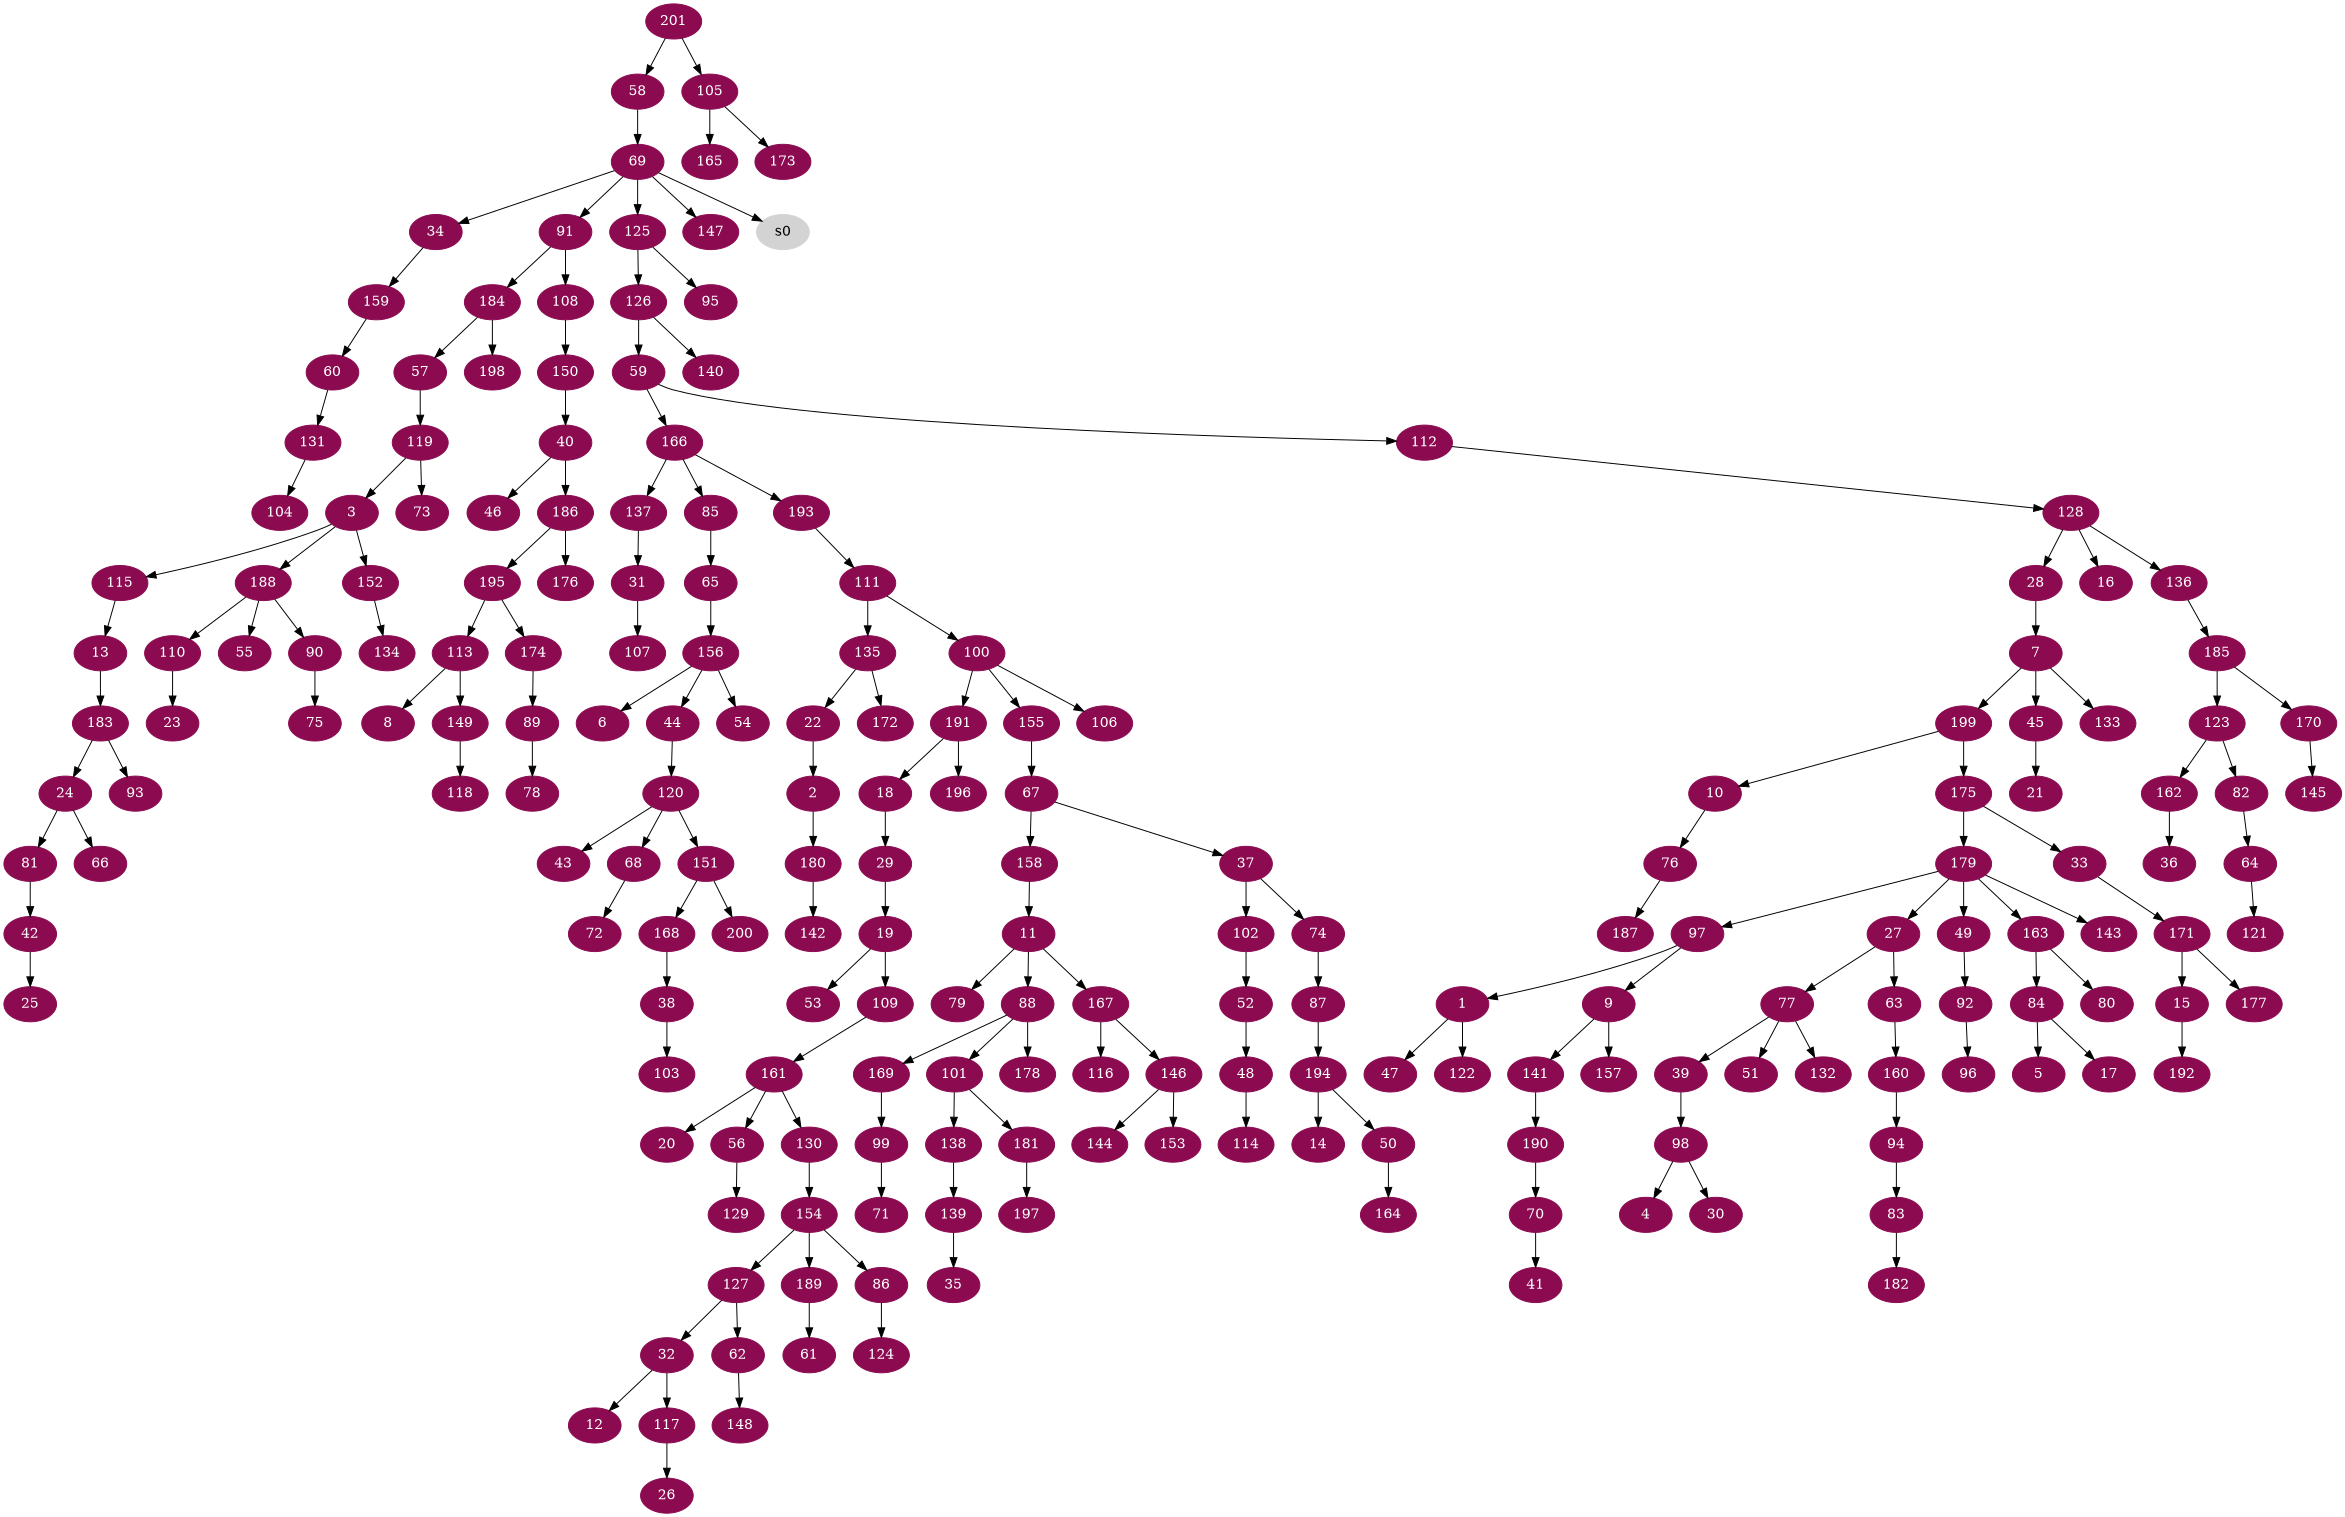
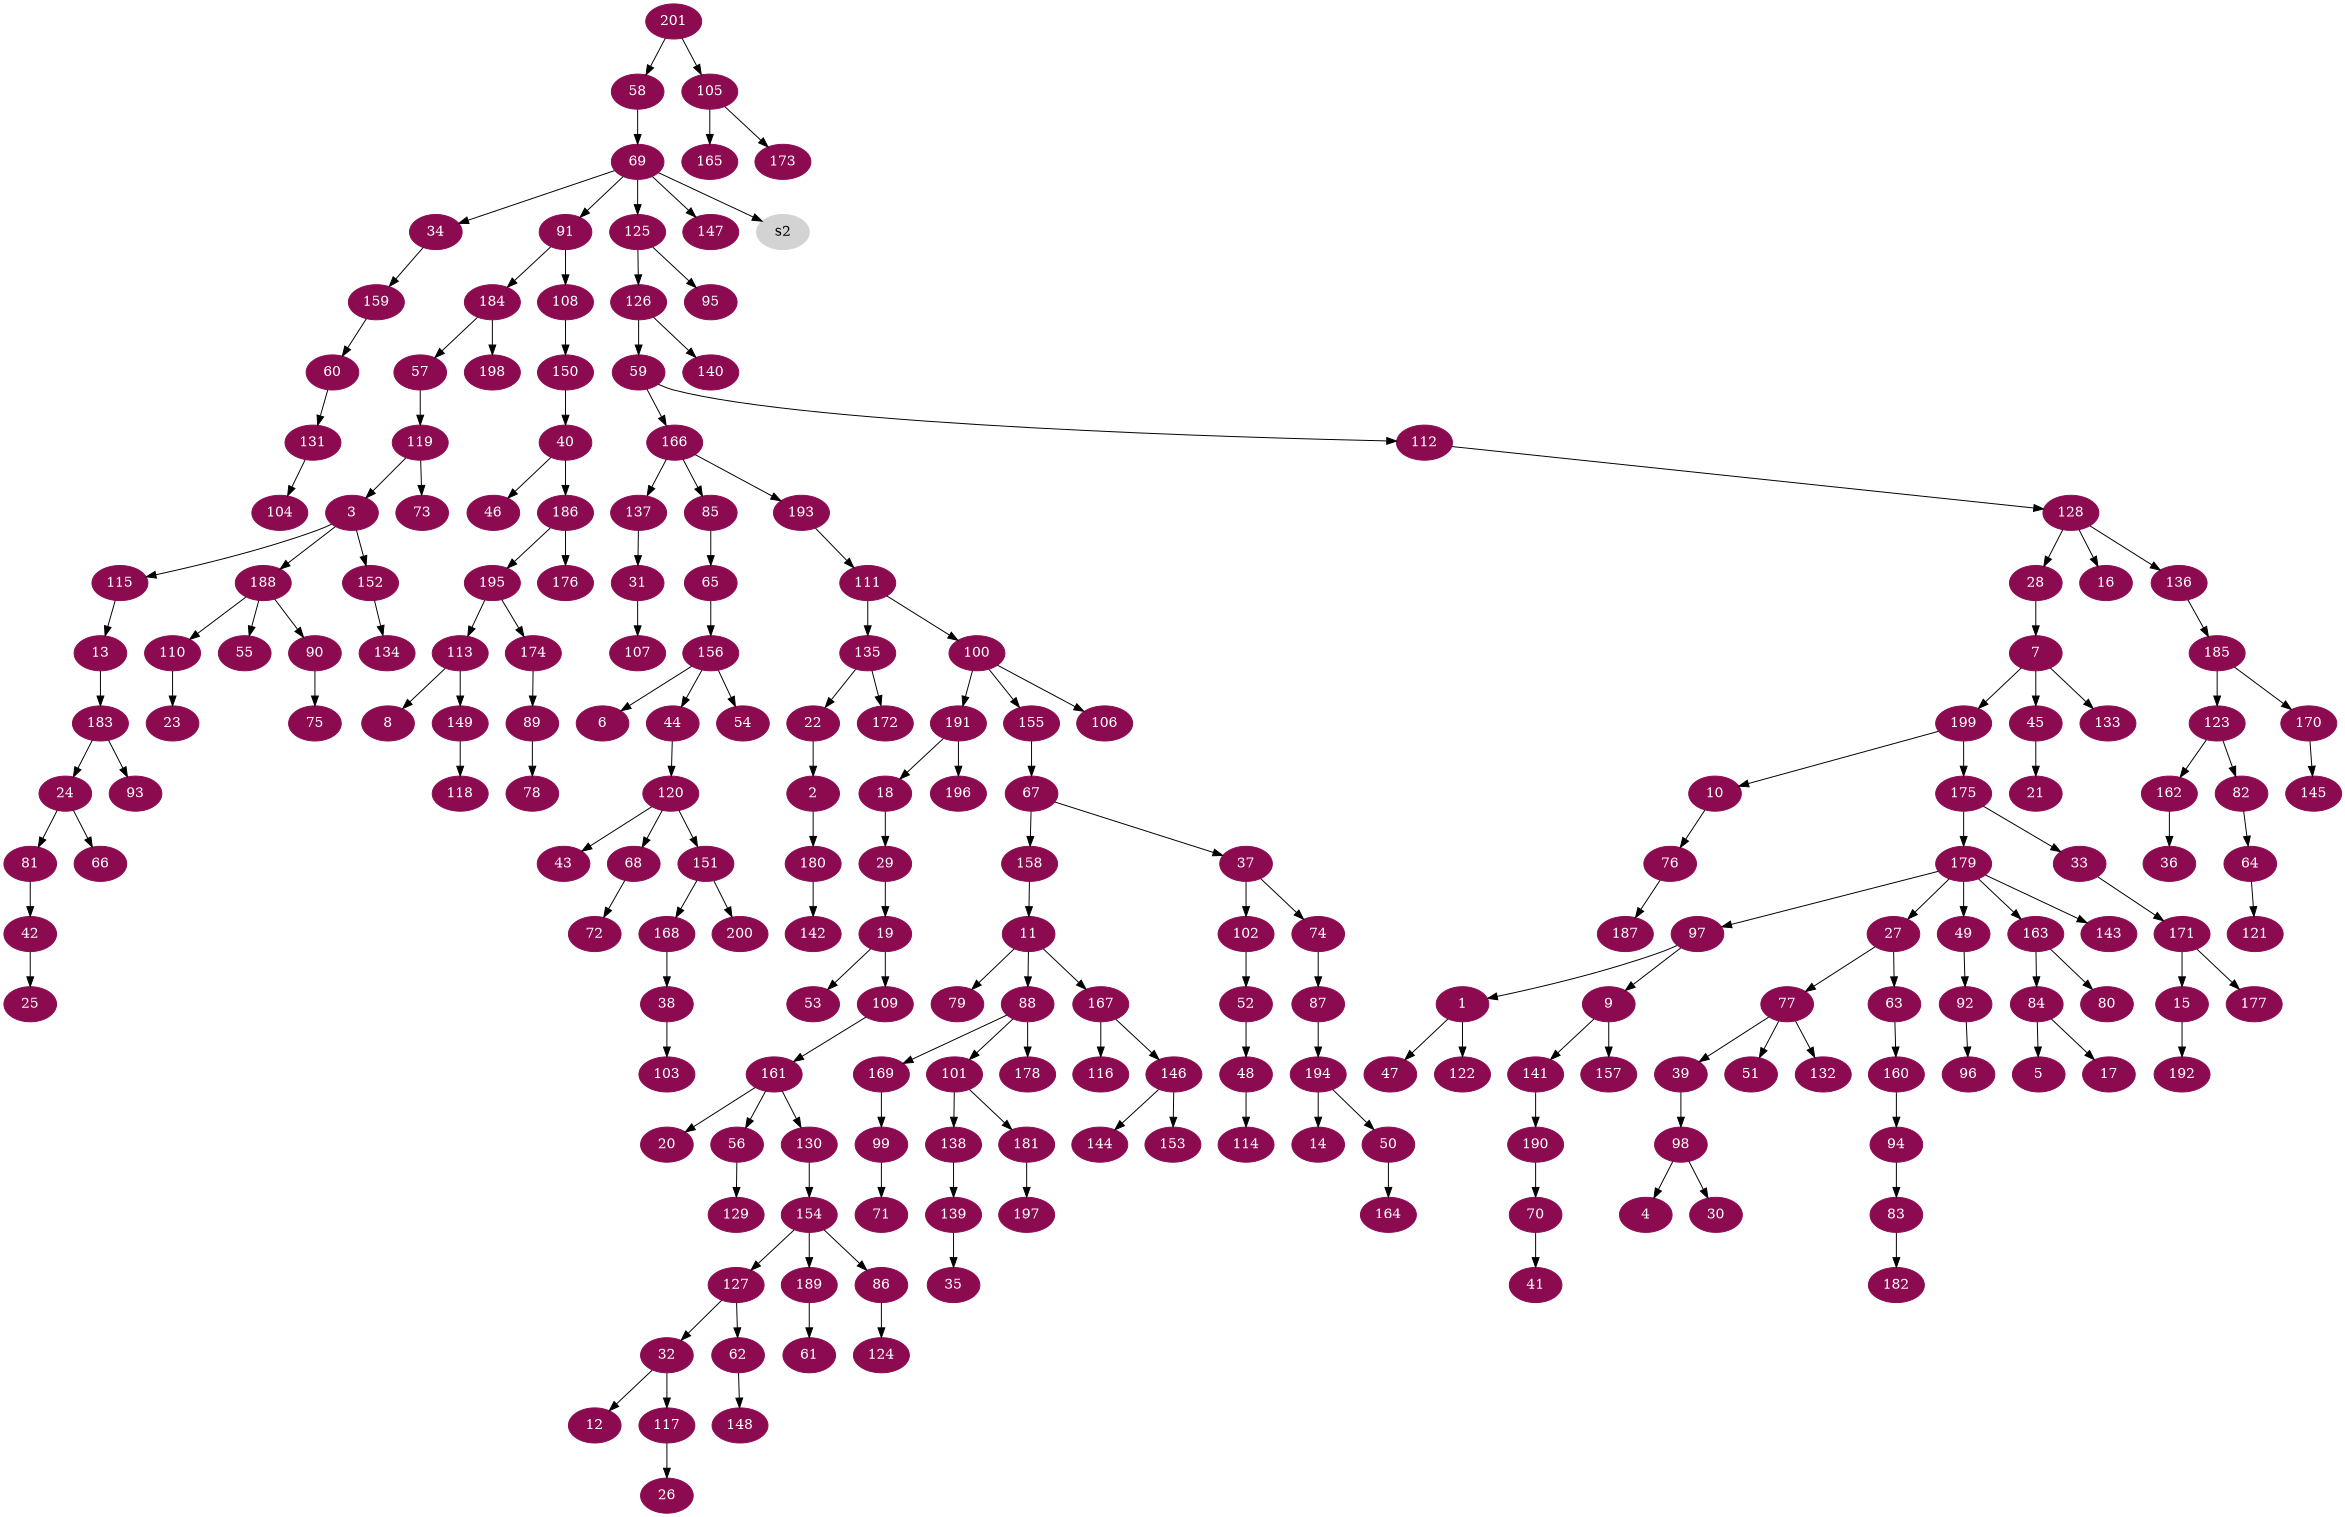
(783, 232) -> (783, 232)
